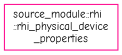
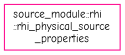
(61, 27) -> (62, 27)
